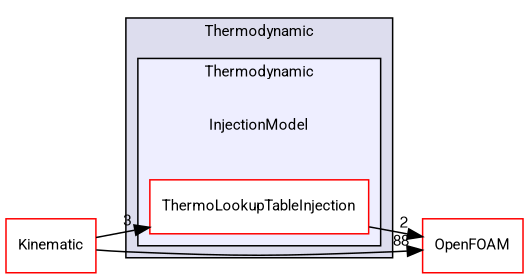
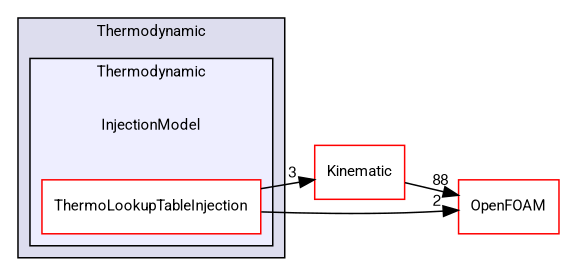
(115, 234) -> (280, 185)
